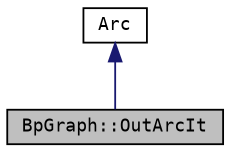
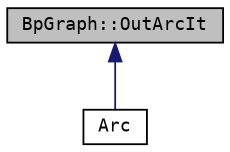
(115, 86) -> (115, 86)
